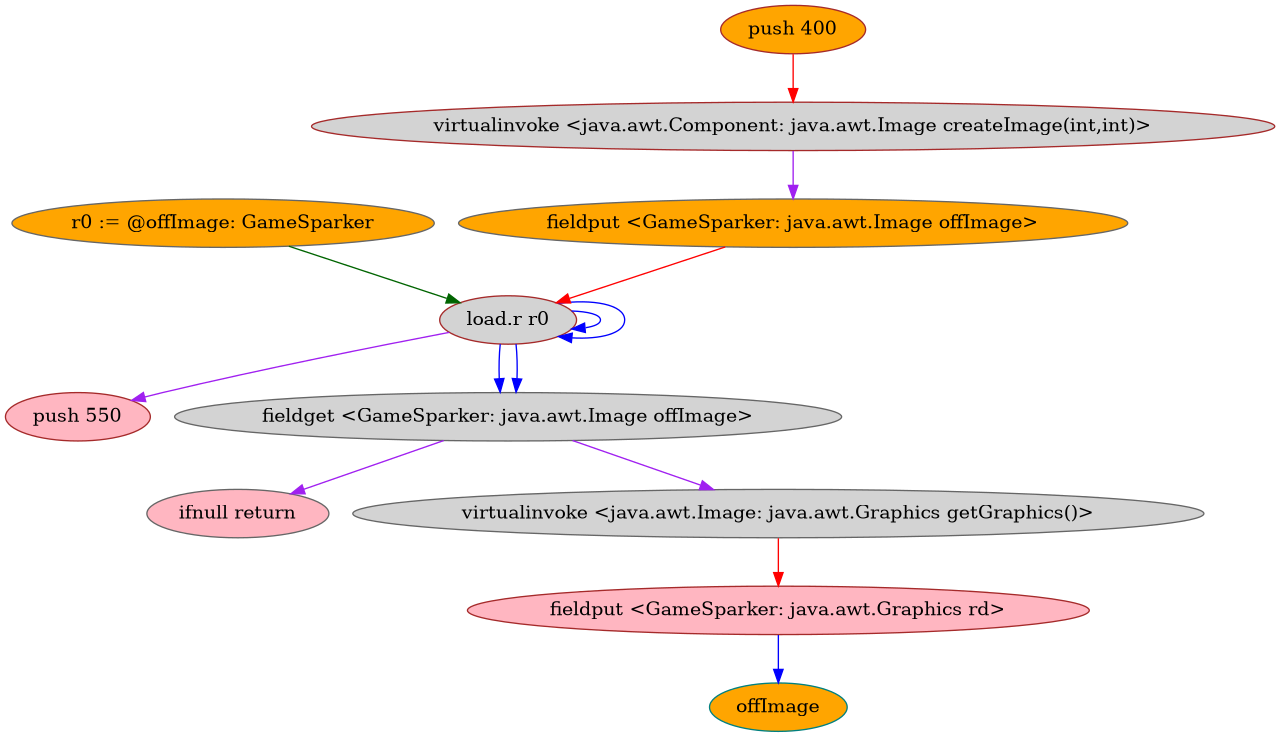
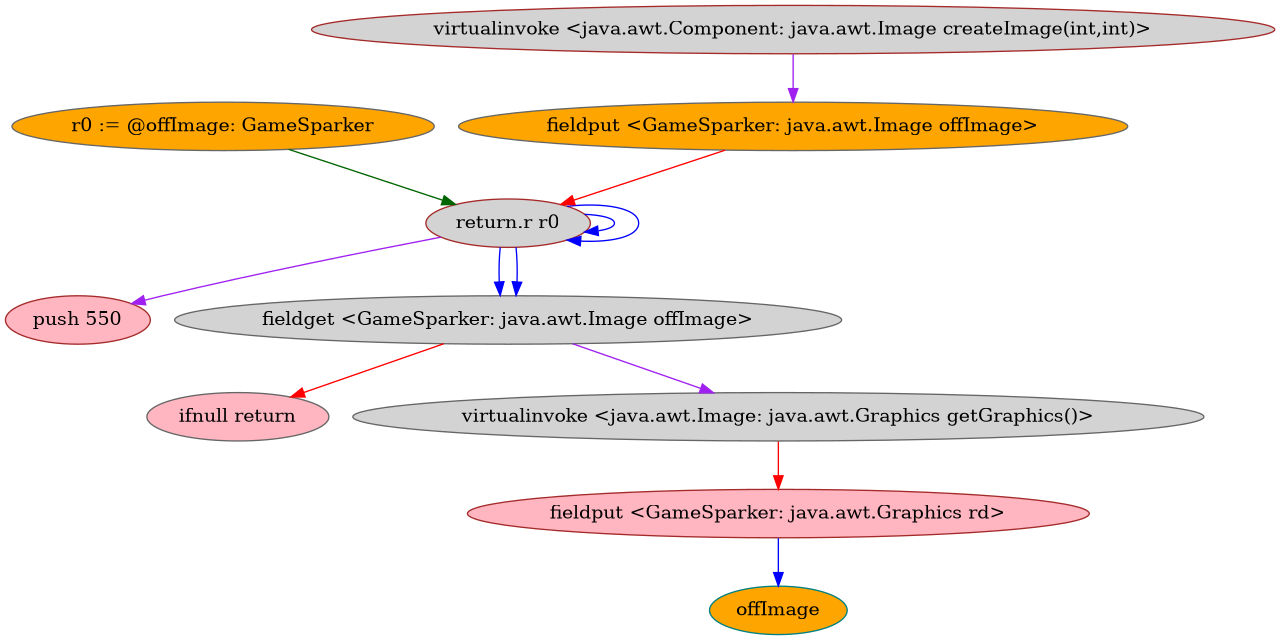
(793, 30) -> none
(508, 320) -> (508, 223)
(374, 465) -> (374, 368)
